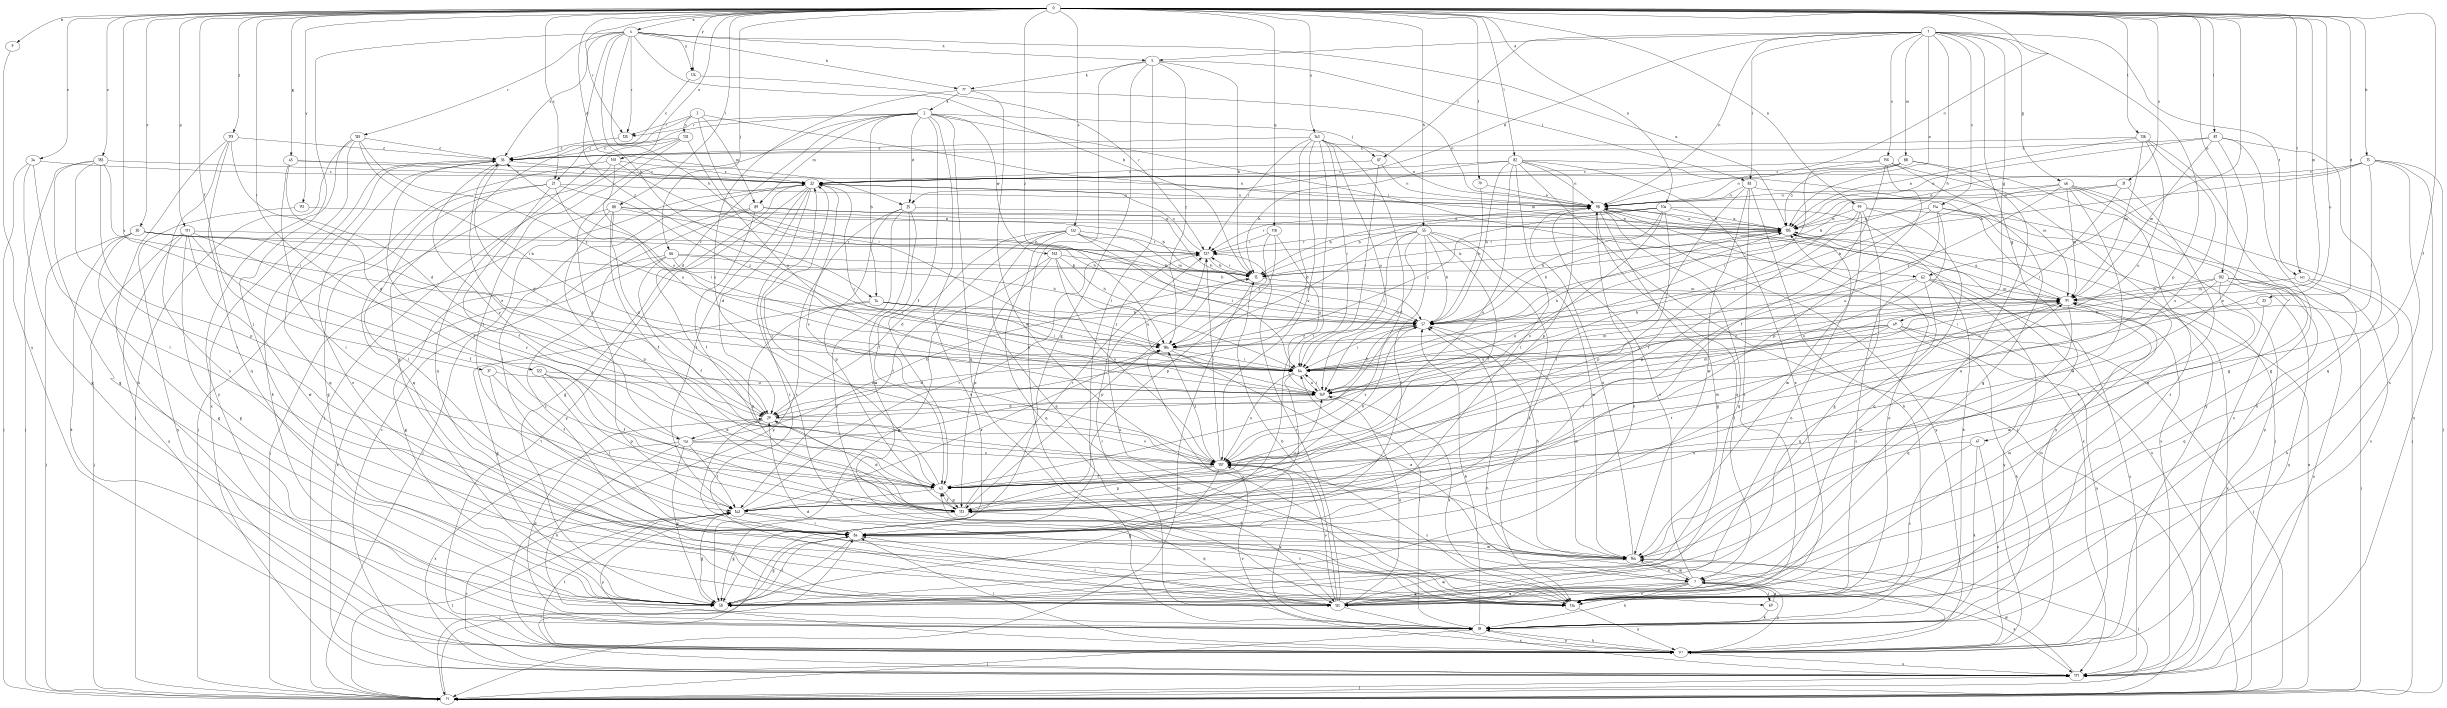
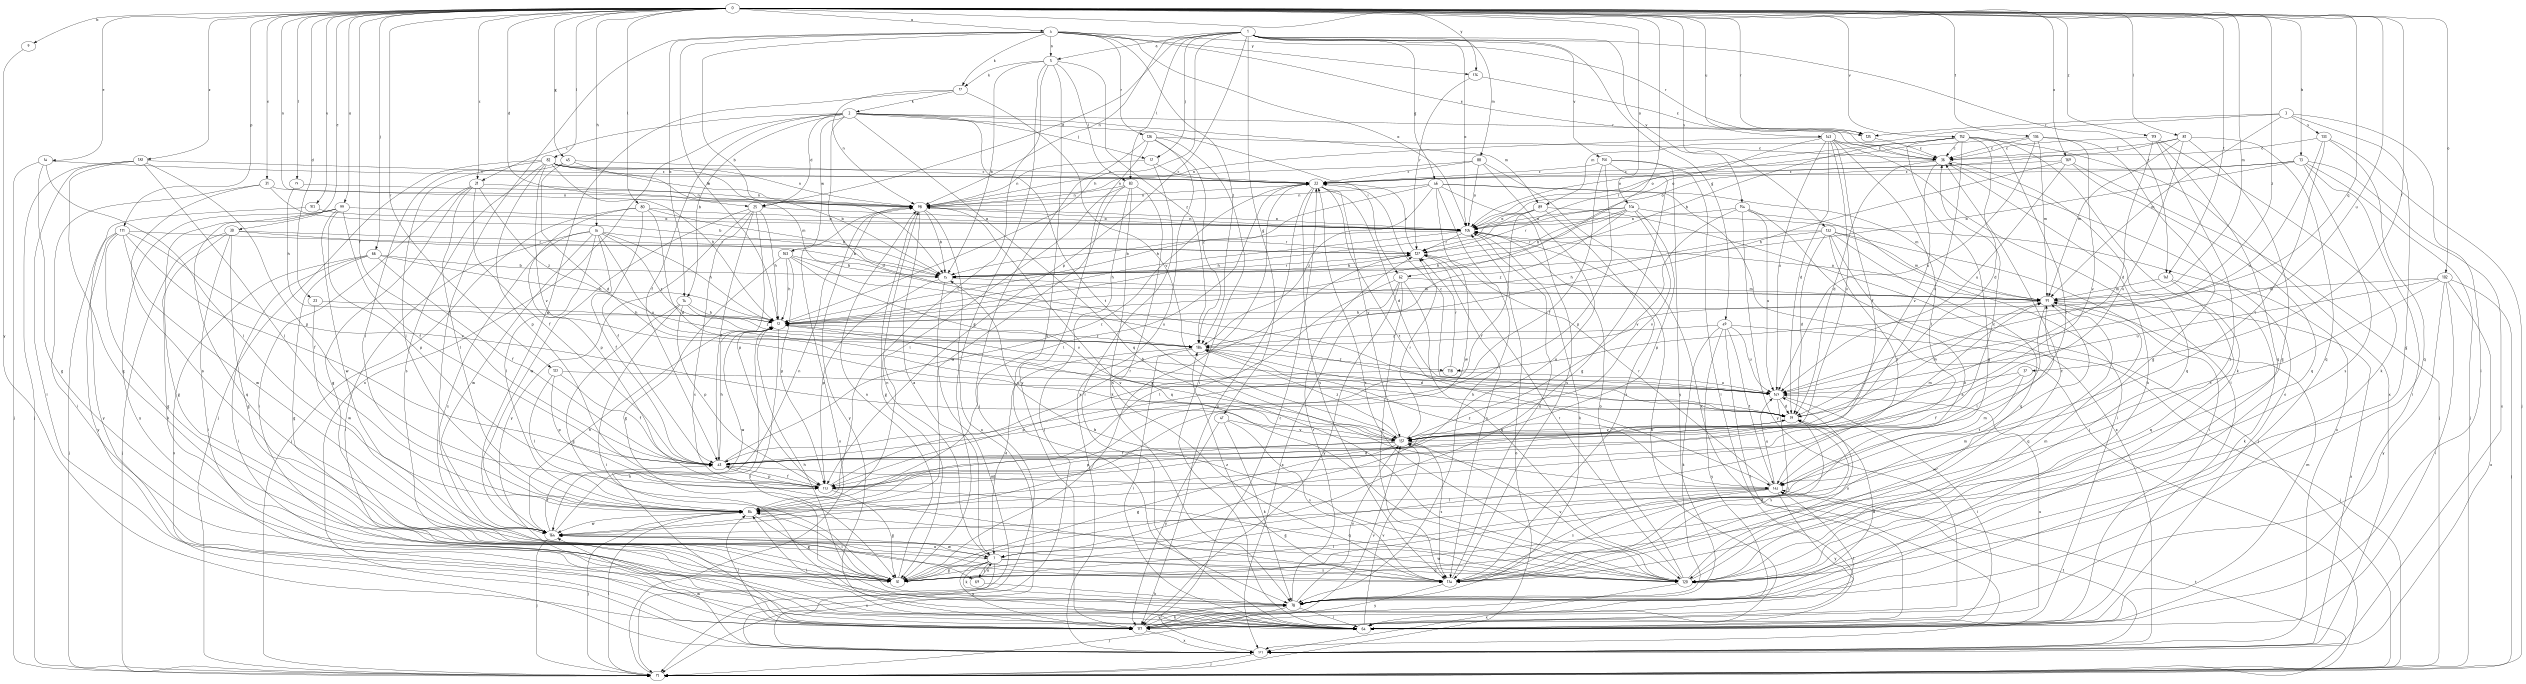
(1002, 245) -> (773, 260)
(1238, 302) -> (1317, 359)
(728, 428) -> (1971, 300)
